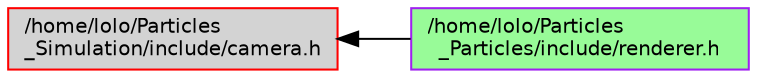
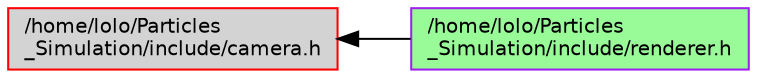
(580, 39) -> (580, 39)
